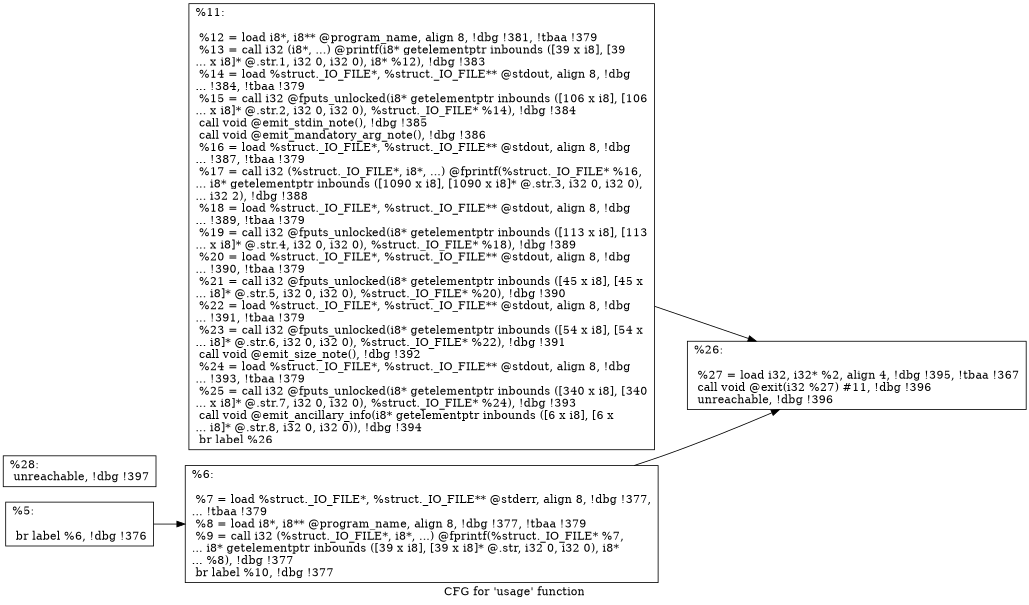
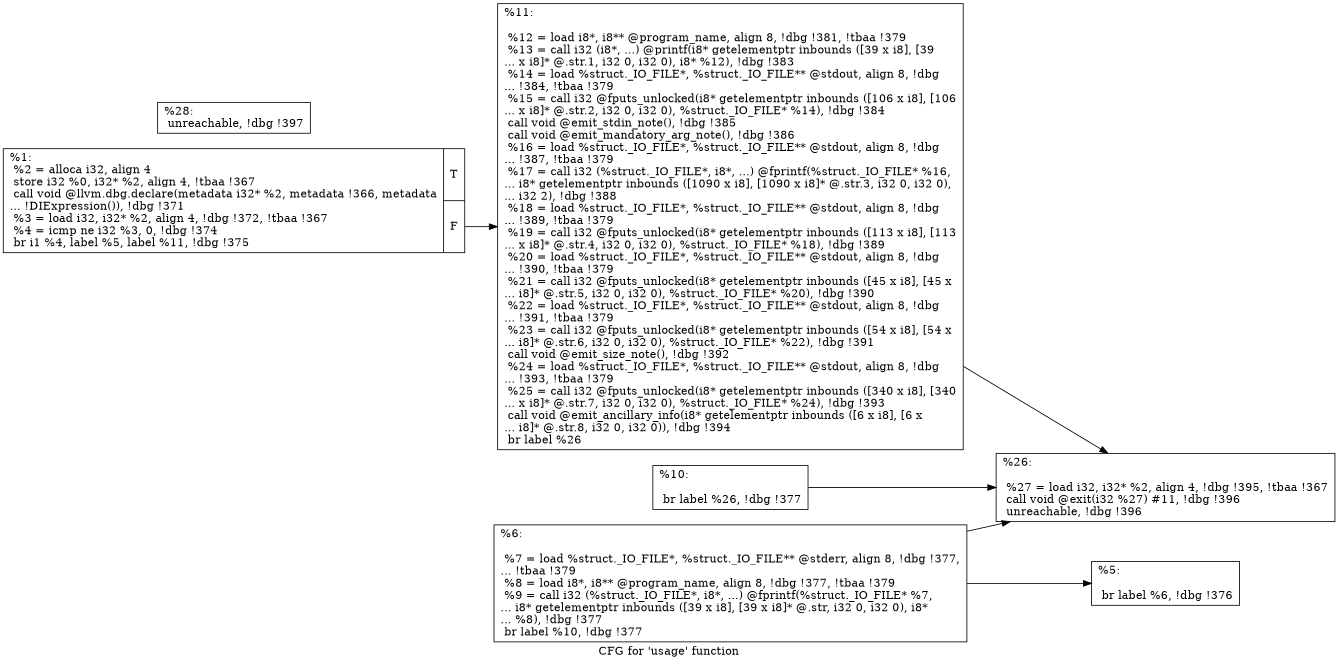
none -> (234, 201)
none -> (730, 488)
(165, 524) -> (1025, 583)
